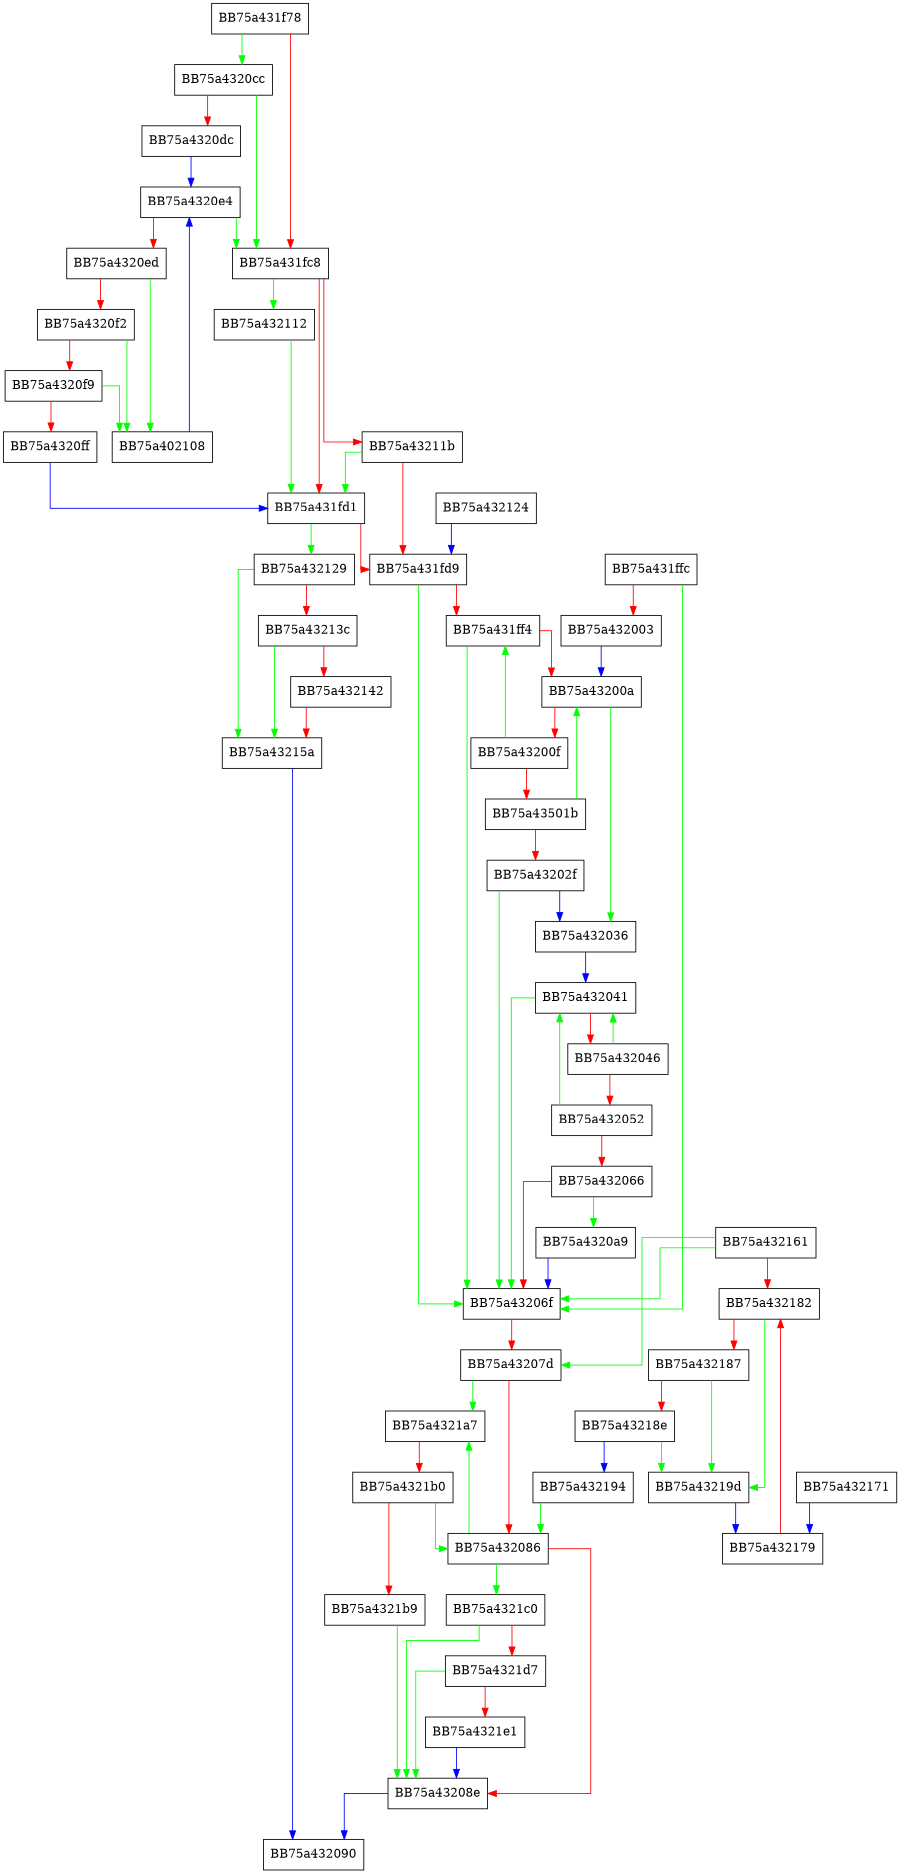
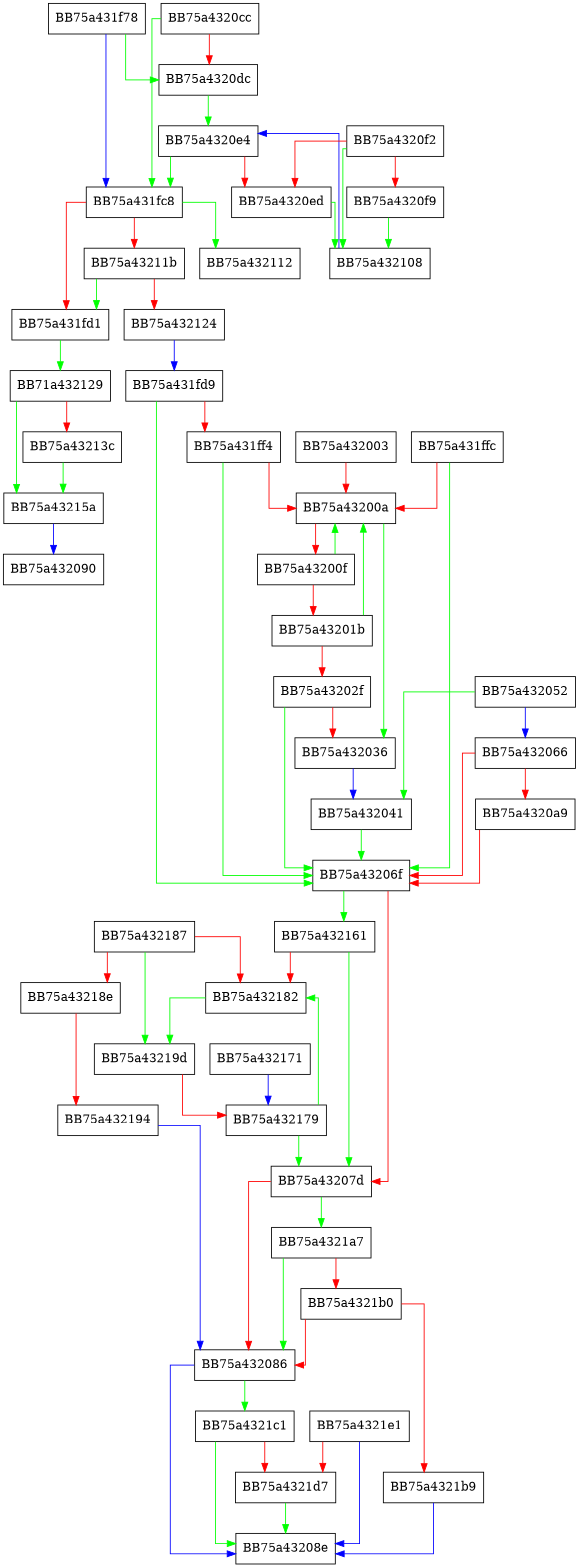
(242, 45) -> (126, 69)
(290, 137) -> (106, 106)
(191, 167) -> (208, 106)
(101, 290) -> (302, 141)
(291, 412) -> none
(50, 447) -> none
(162, 447) -> (380, 264)
(403, 504) -> (154, 290)
(361, 547) -> none
(304, 570) -> (60, 386)
(633, 596) -> (437, 502)
(601, 657) -> (346, 473)
(341, 692) -> none
(505, 696) -> (335, 543)
(536, 814) -> (322, 631)
(560, 902) -> (333, 718)
(618, 1059) -> none
none -> (299, 1147)
(602, 1147) -> (525, 718)
(594, 1208) -> (525, 779)
(548, 1269) -> (476, 883)
(660, 1291) -> (344, 902)
(734, 1330) -> (236, 937)
(781, 1431) -> (318, 1050)
(604, 1453) -> (76, 1055)
(662, 1453) -> none
(469, 1492) -> (283, 1300)
(541, 1514) -> (200, 1212)
(736, 1514) -> (182, 1112)
(435, 1528) -> (305, 1343)
(496, 1610) -> (245, 1426)
(397, 1697) -> (414, 1554)
(485, 1697) -> (323, 1453)
(591, 1697) -> (170, 1476)
(347, 1794) -> none
